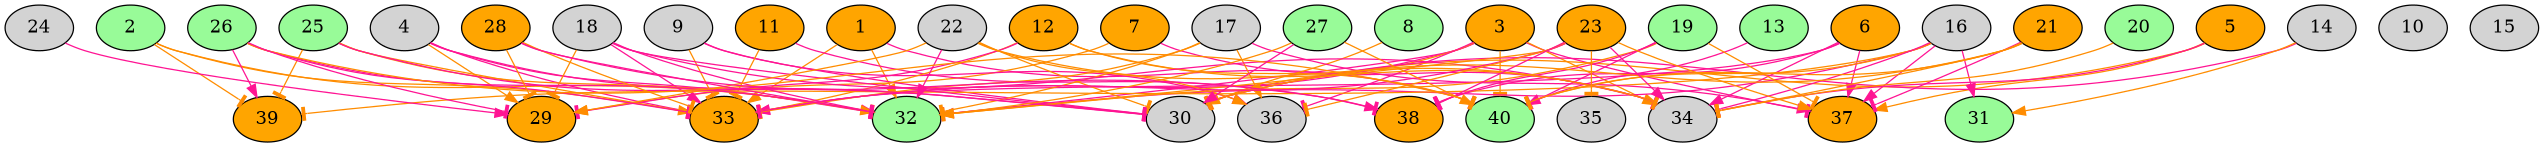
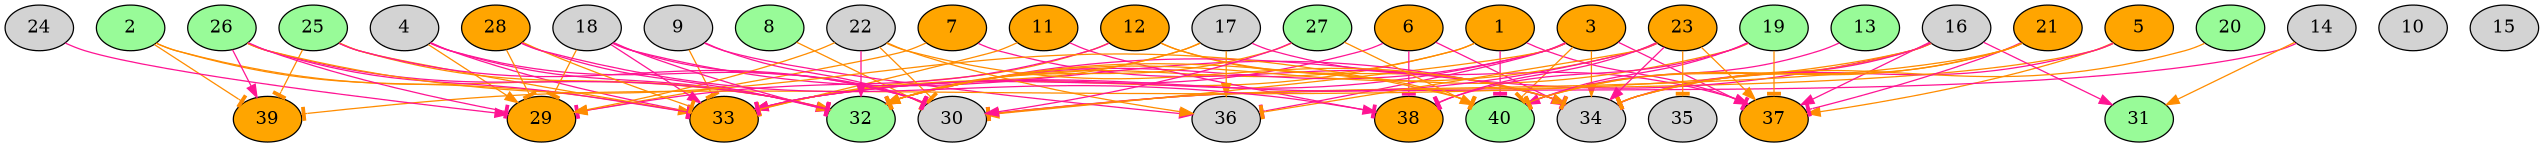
(1855, 67) -> (1631, 72)
